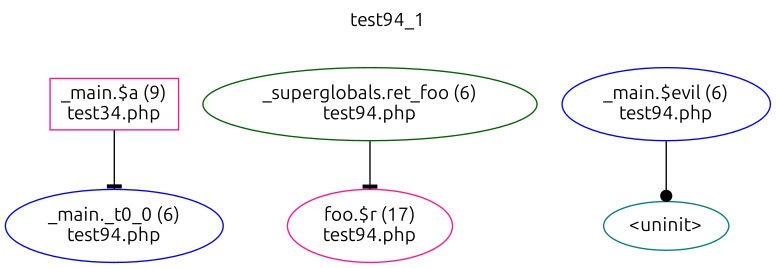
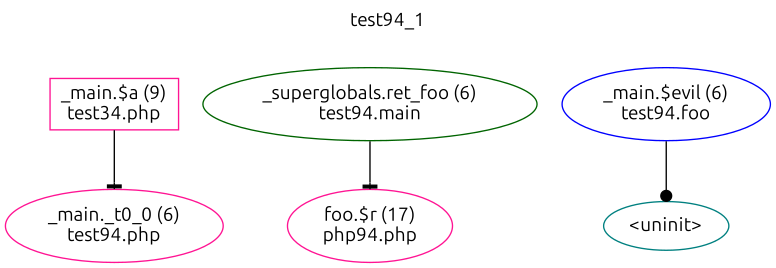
(370, 104) -> (370, 104)
(666, 104) -> (666, 104)
(114, 226) -> (114, 226)
(370, 226) -> (370, 226)
